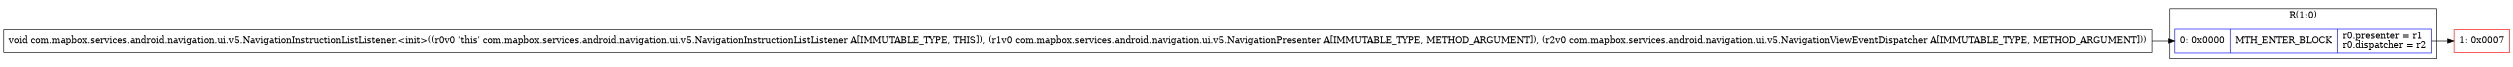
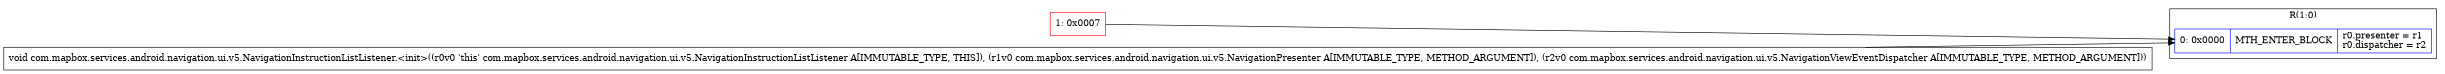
(2440, 41) -> (1637, 32)
